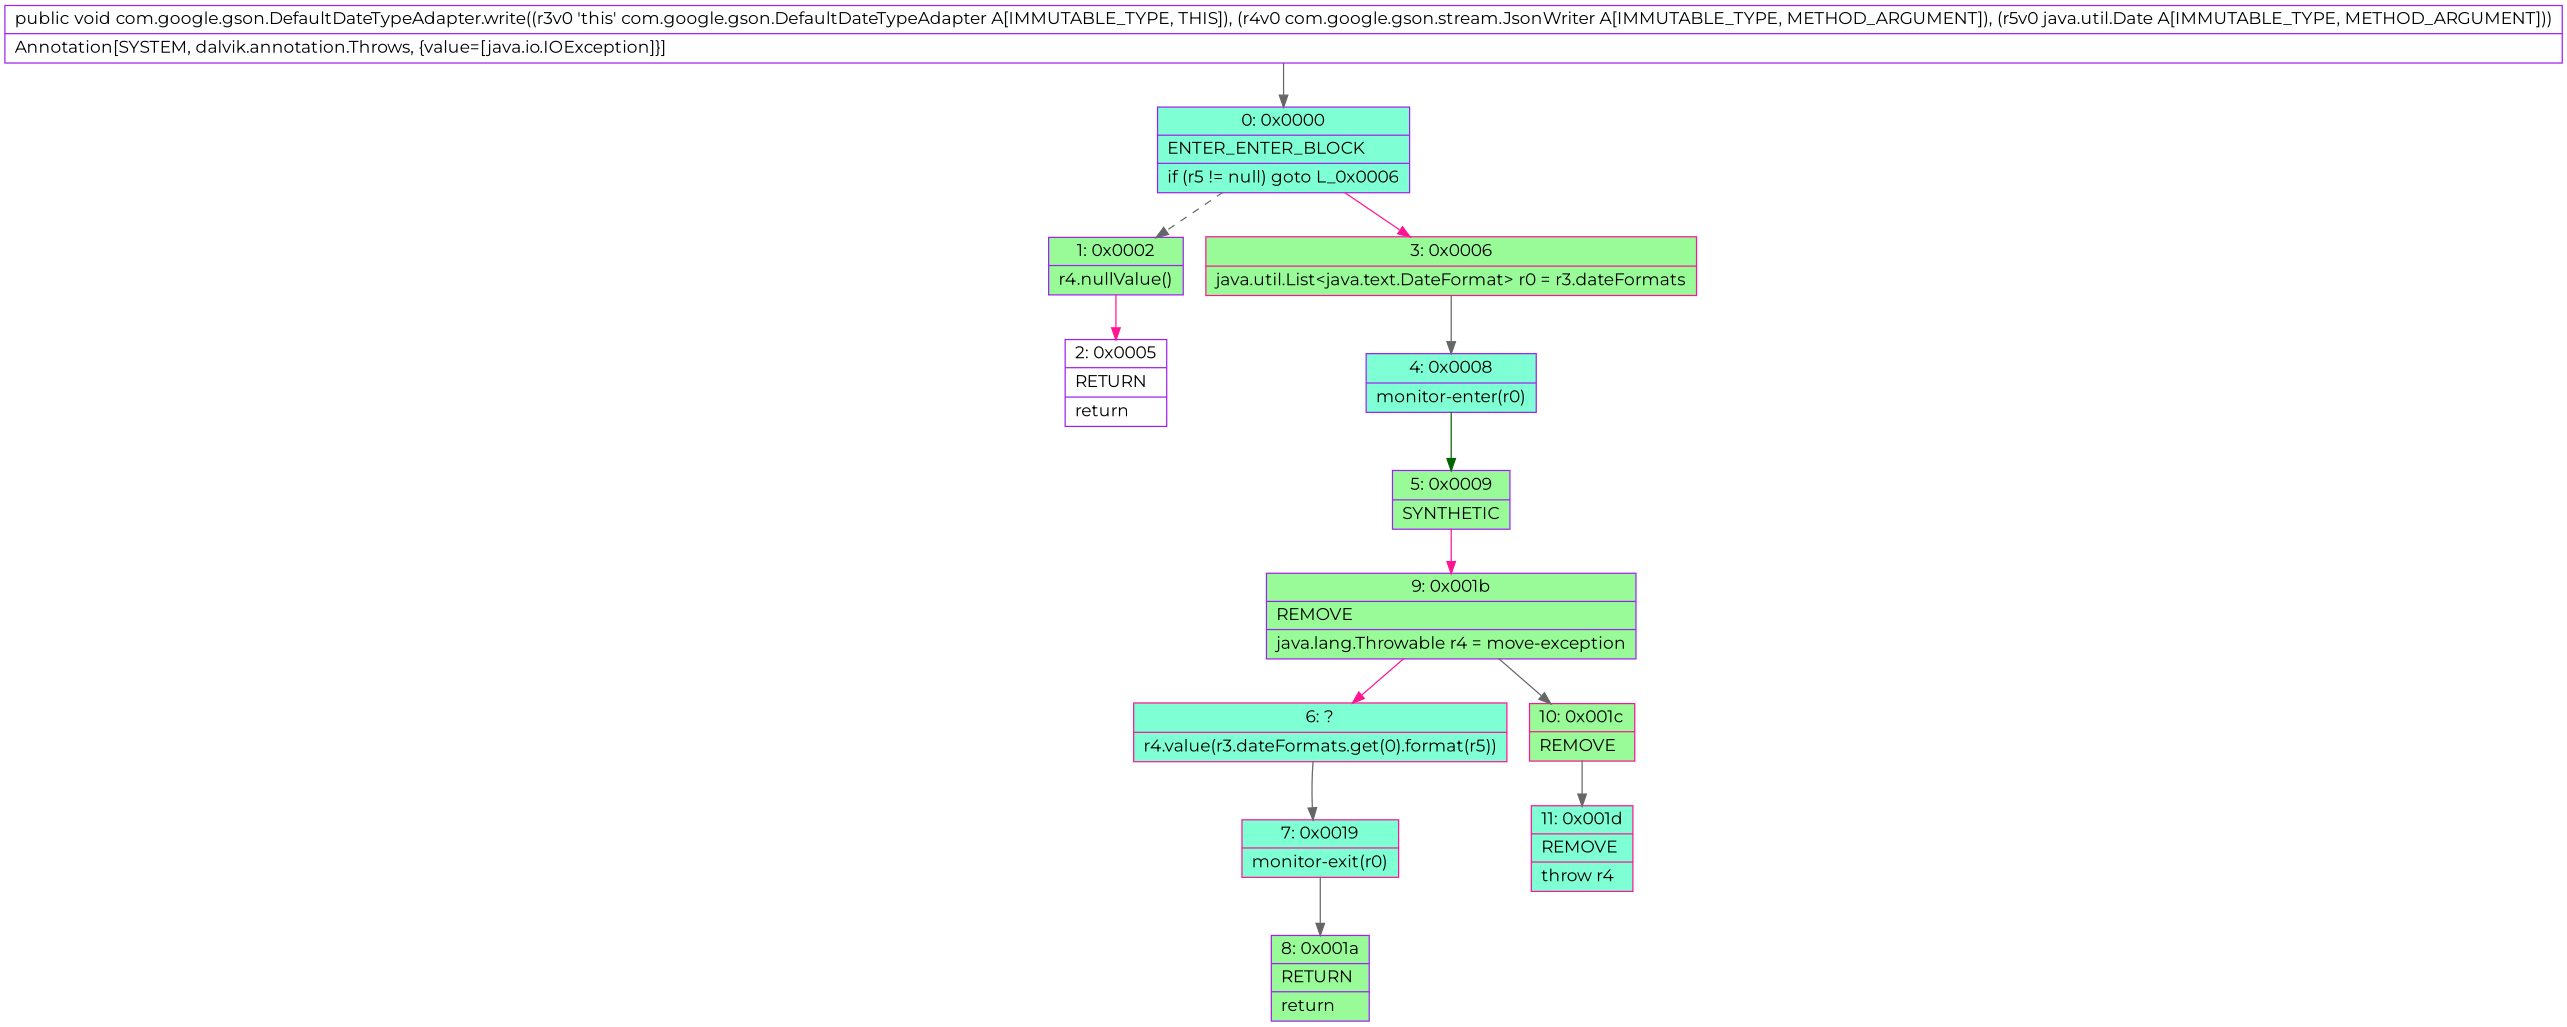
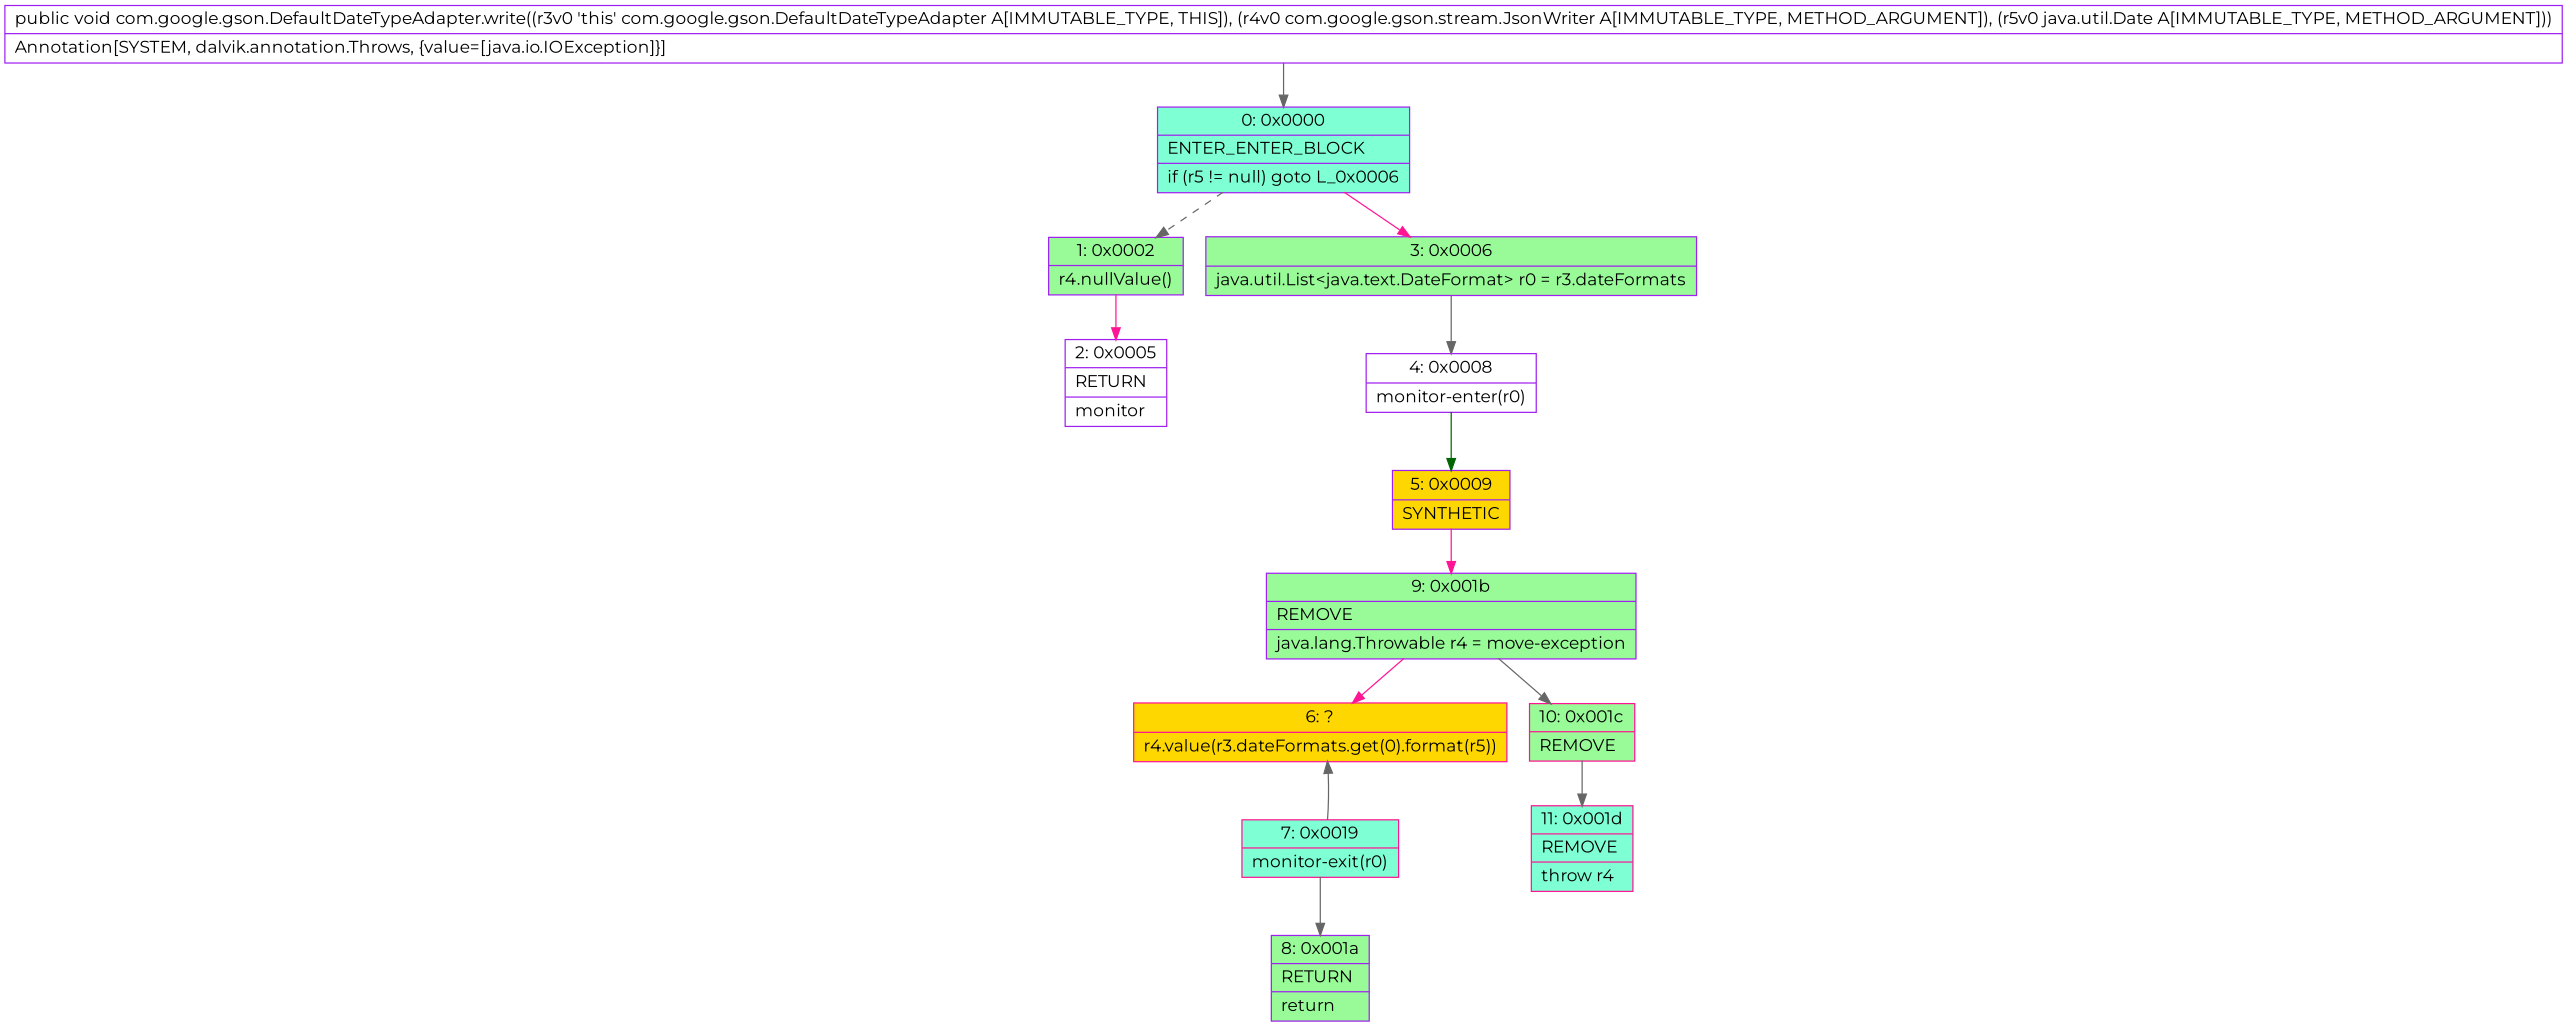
(1451, 266) -> (1451, 266)
(1451, 383) -> (1451, 383)
(1102, 411) -> (1110, 411)
(1451, 500) -> (1451, 500)
(1320, 732) -> (1320, 732)
(1312, 784) -> (1329, 797)
